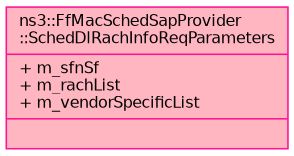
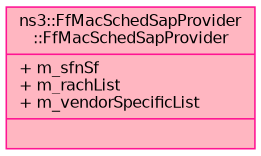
(147, 39) -> (131, 39)
